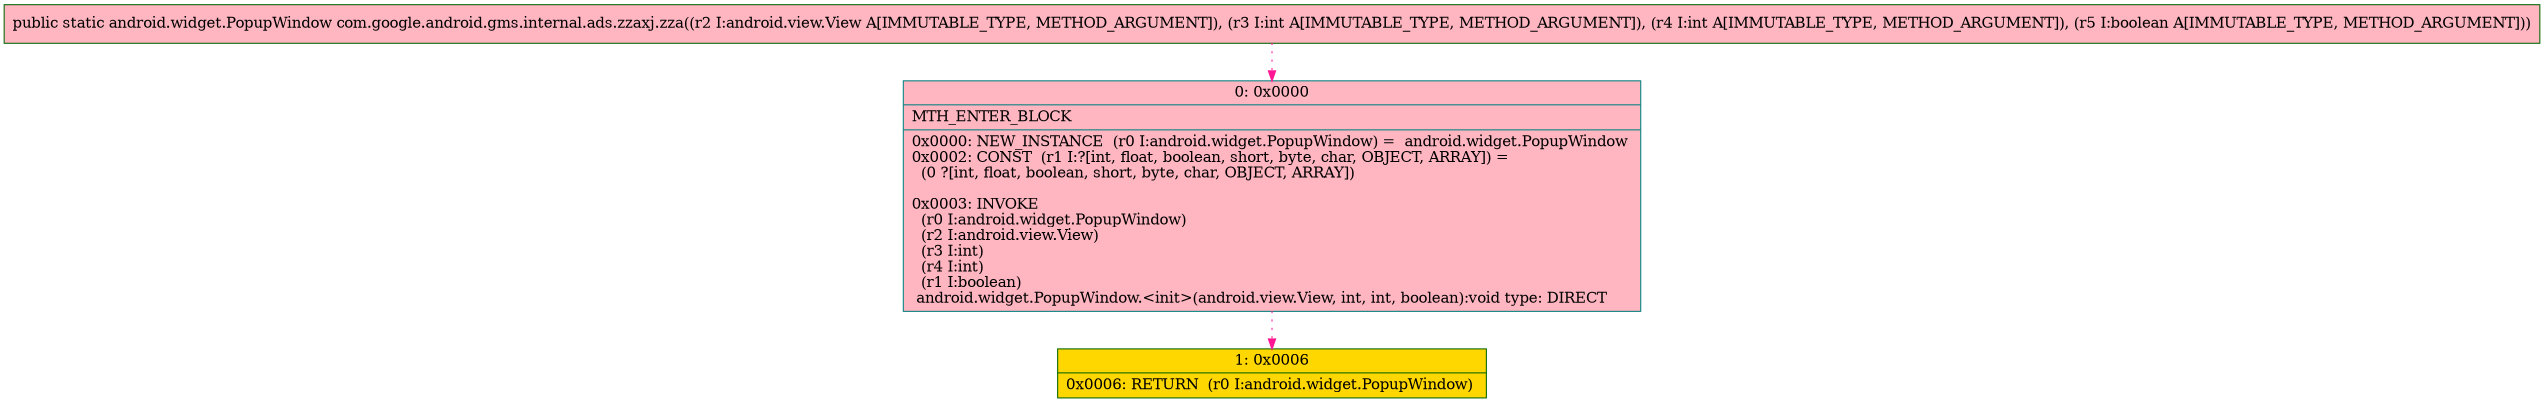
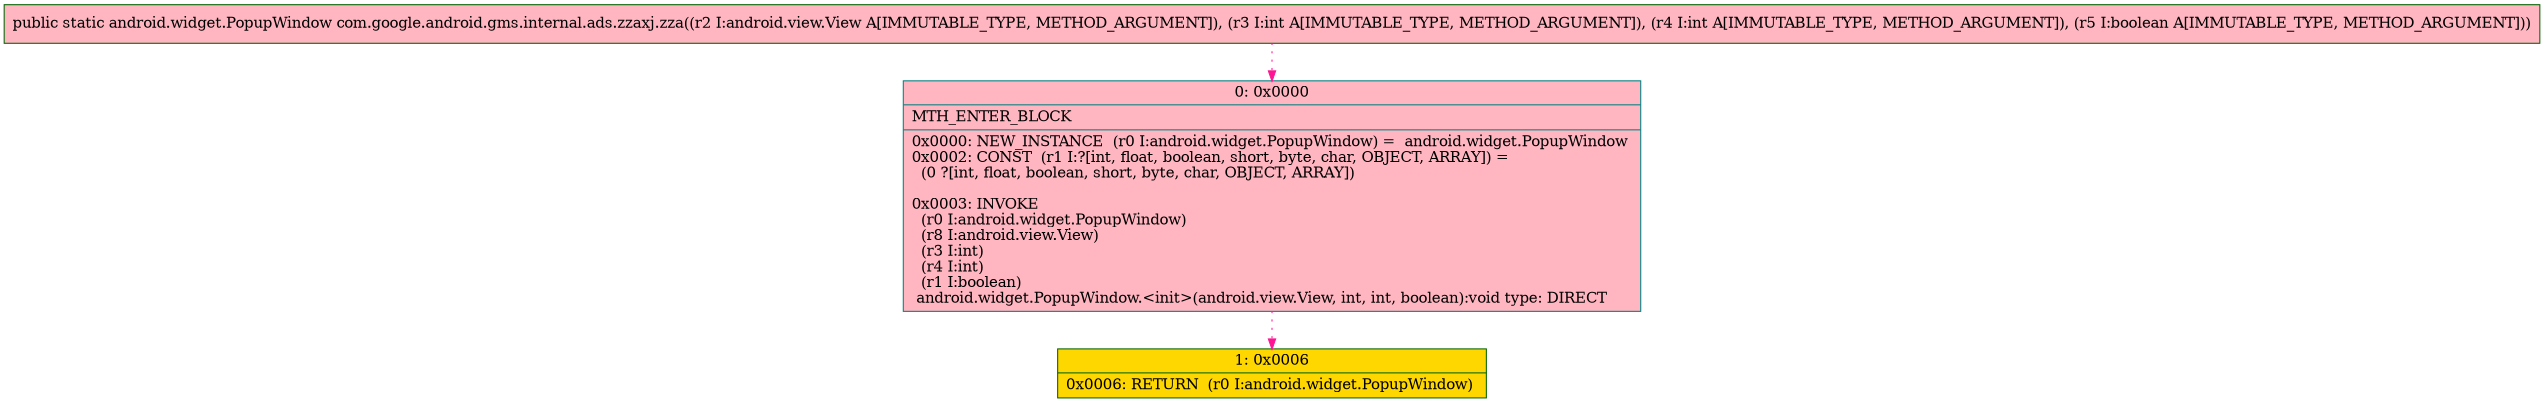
(1006, 236) -> (1006, 236)
